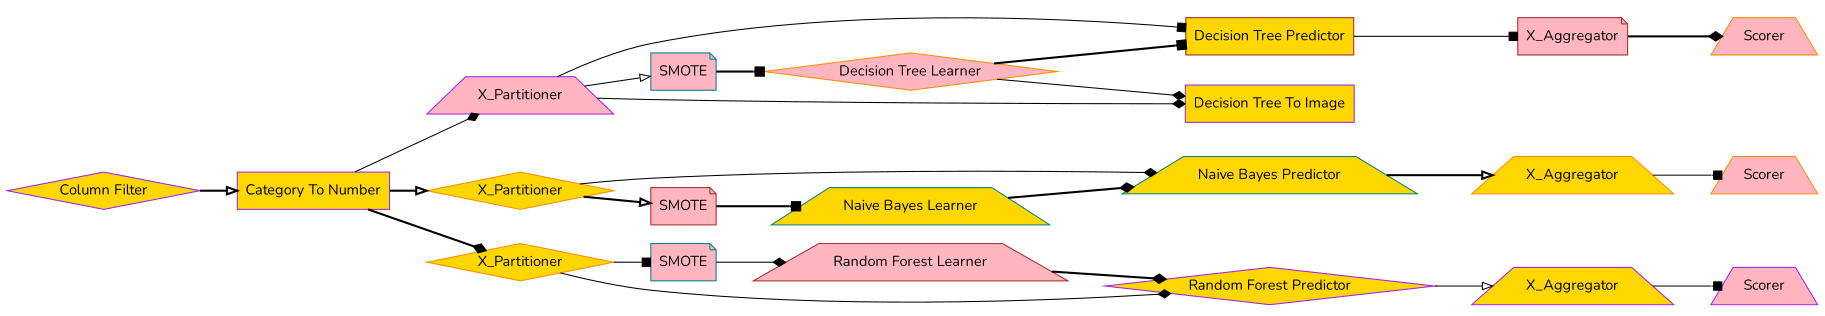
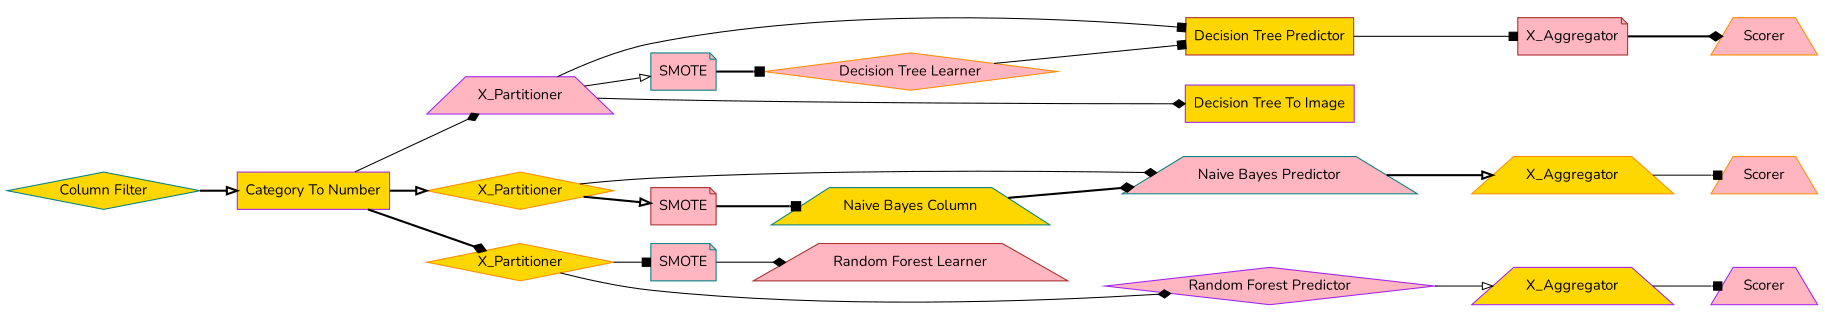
(1085, 54) -> (1085, 54)
(1085, 87) -> none
(1270, 175) -> (1270, 175)
(104, 191) -> (104, 191)
(911, 206) -> (911, 206)
(1102, 275) -> none
(1270, 286) -> (1270, 286)
